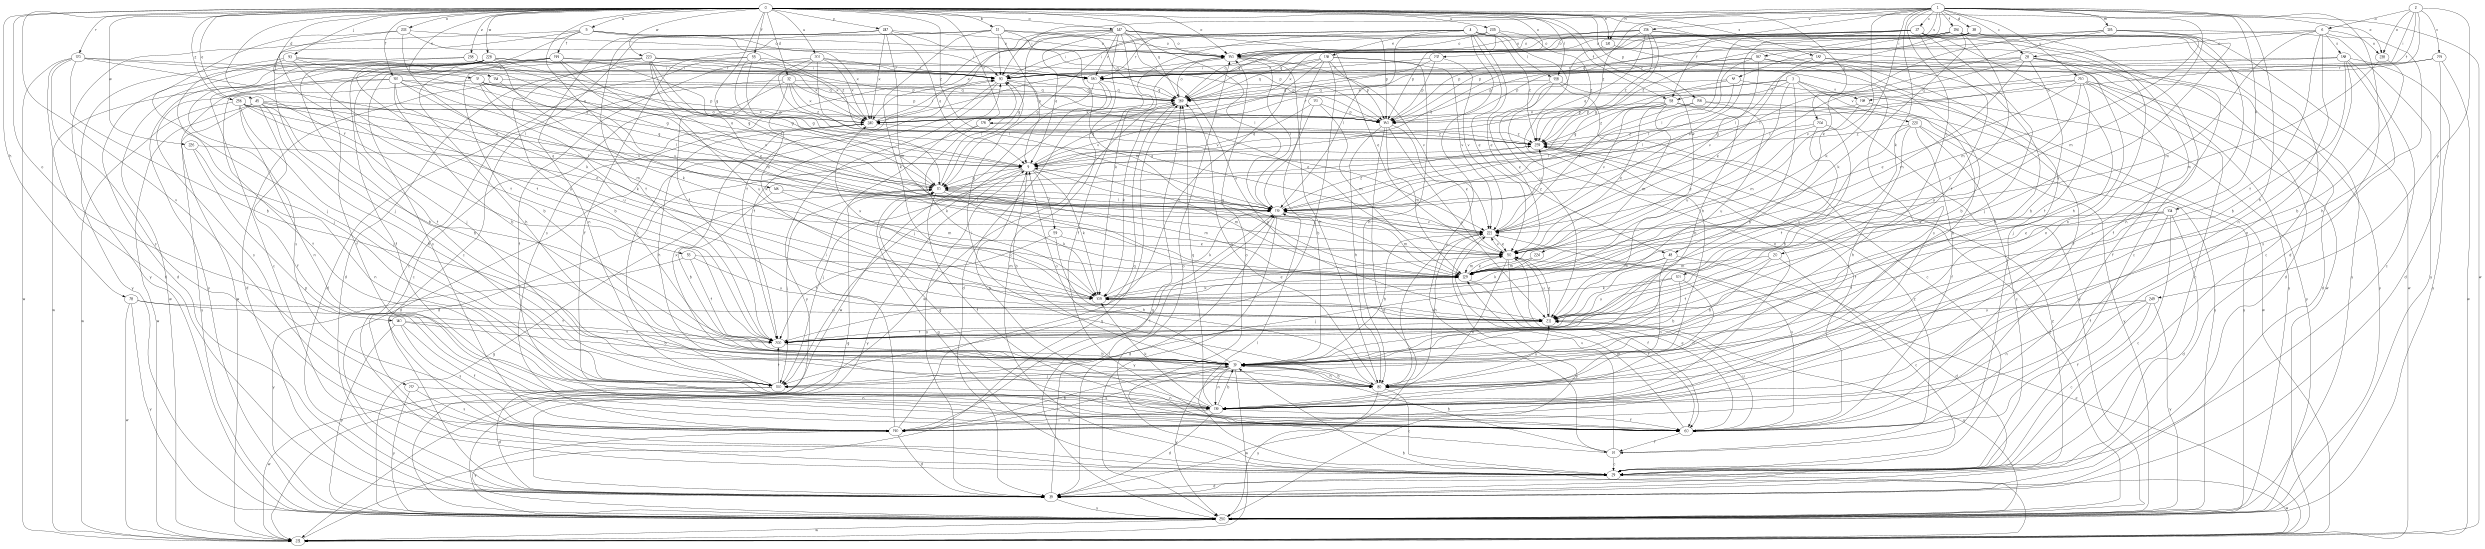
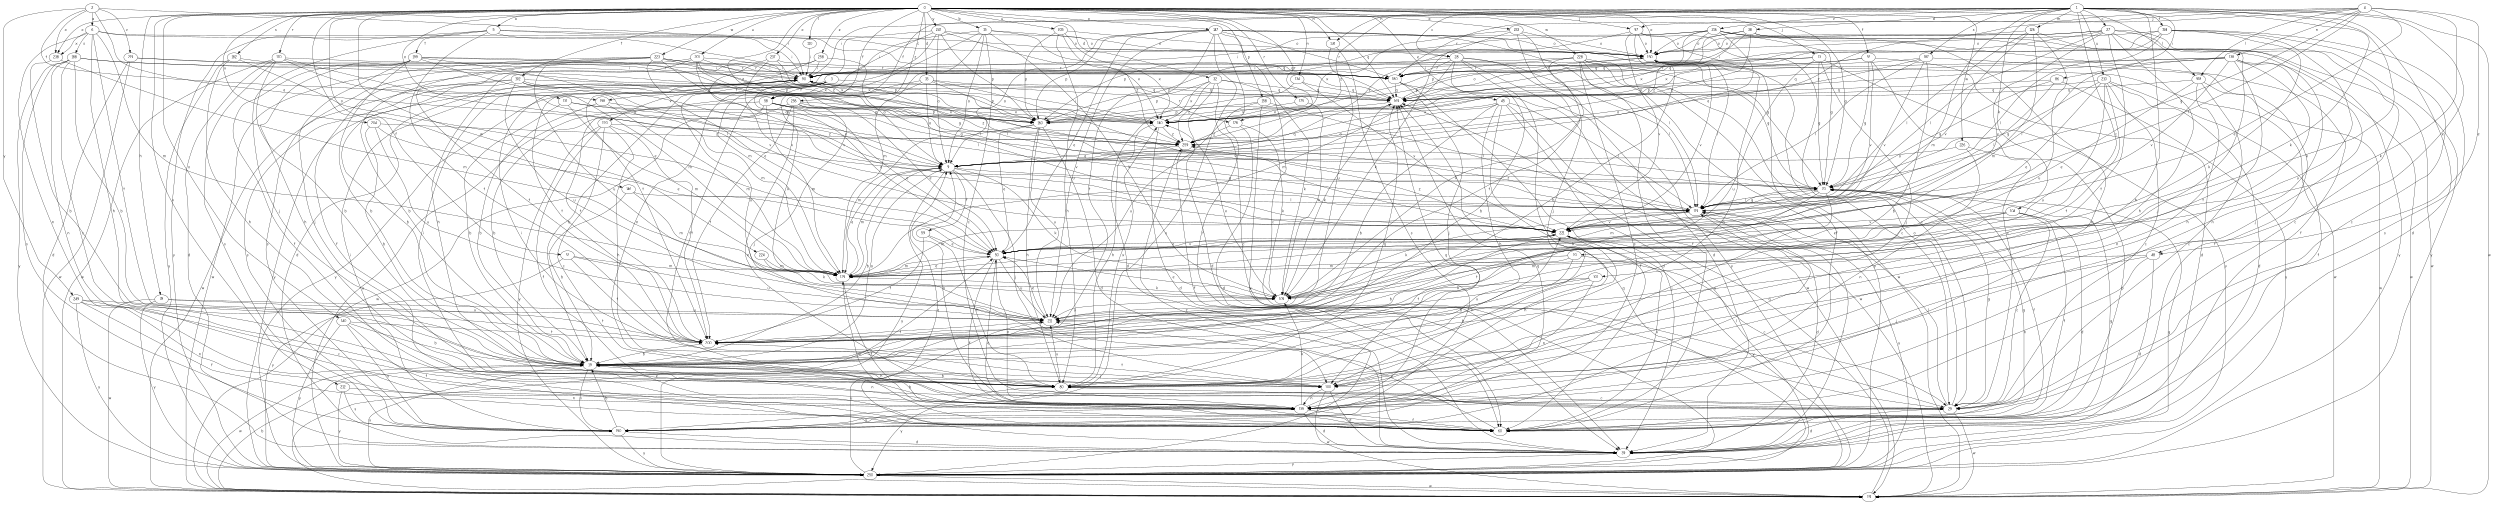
none -> (496, 18)
none -> (810, 44)
(290, 57) -> (1819, 57)
none -> (1302, 101)
(1621, 113) -> none
(531, 359) -> (580, 156)
(2062, 441) -> none
(1651, 442) -> (1831, 267)
(2309, 509) -> (2409, 483)
